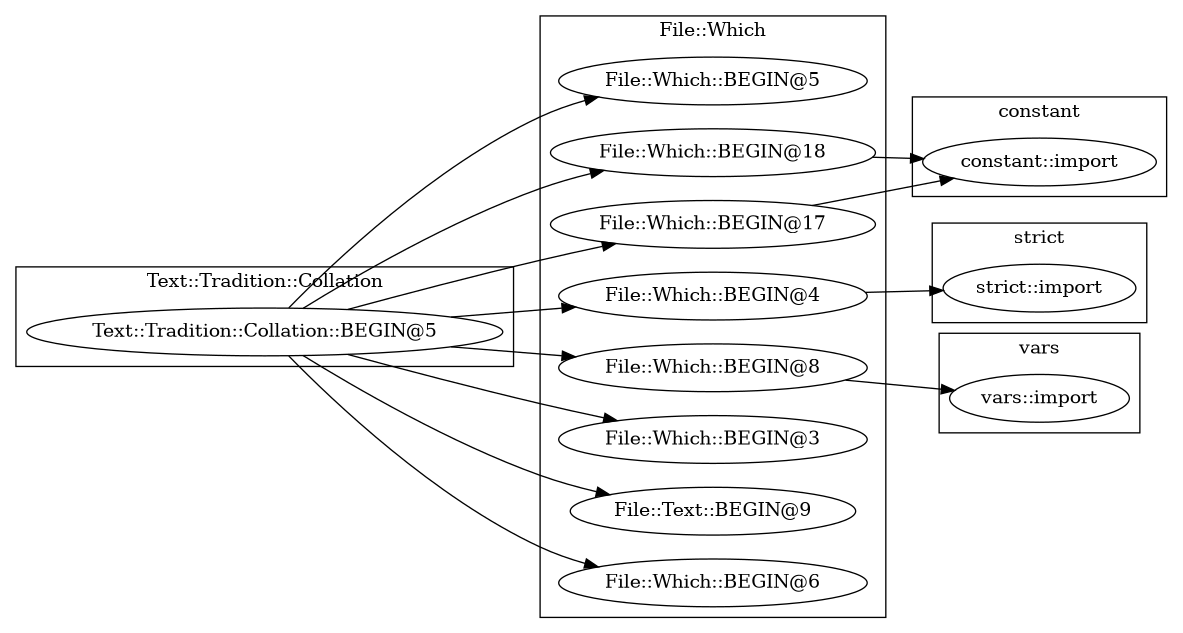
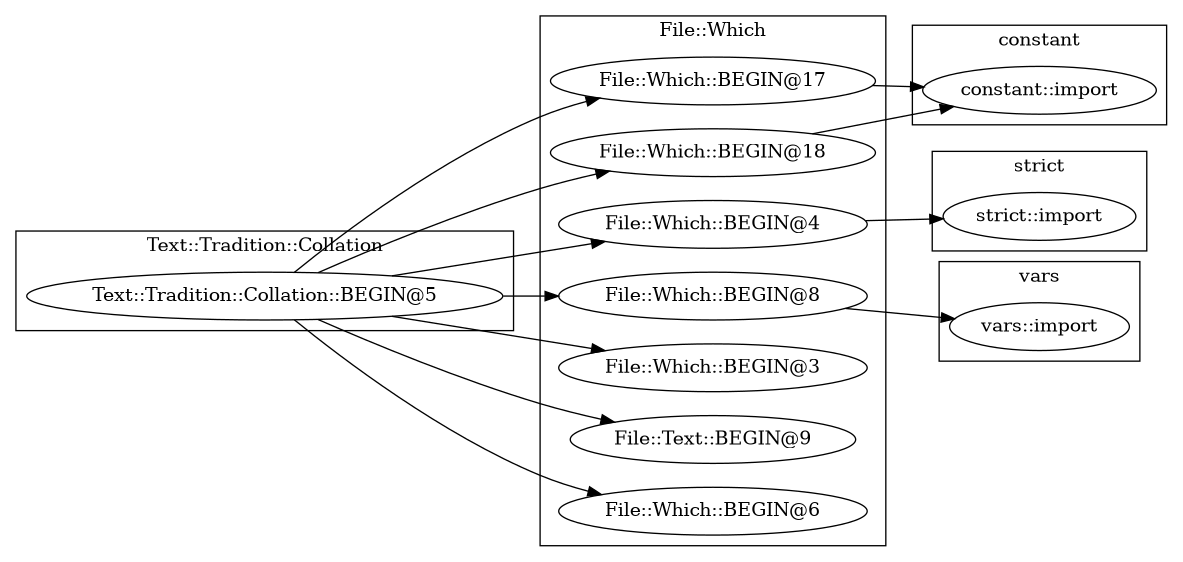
(713, 81) -> none
